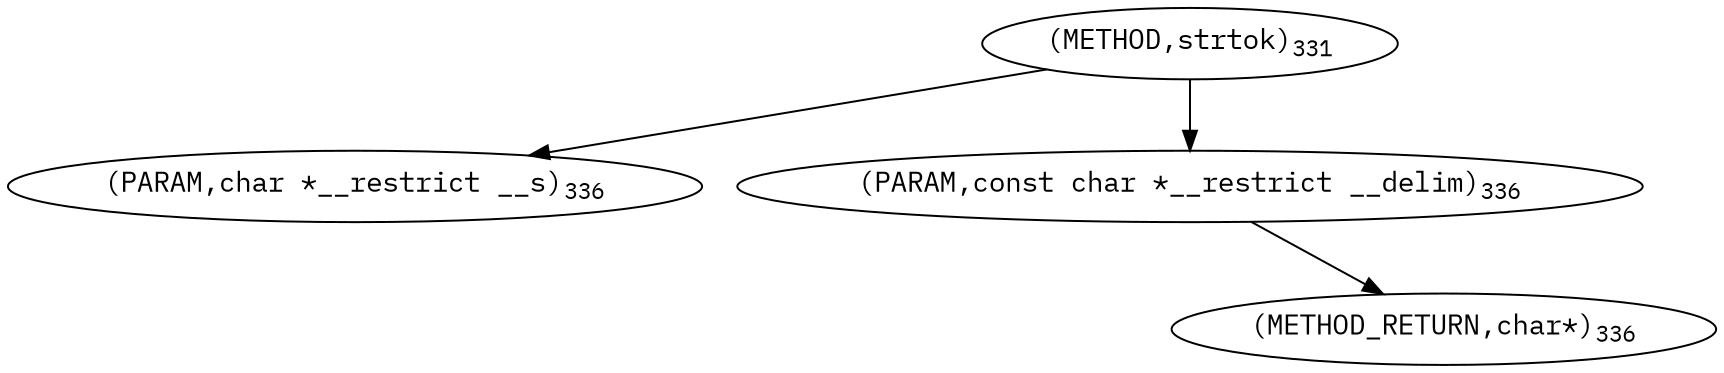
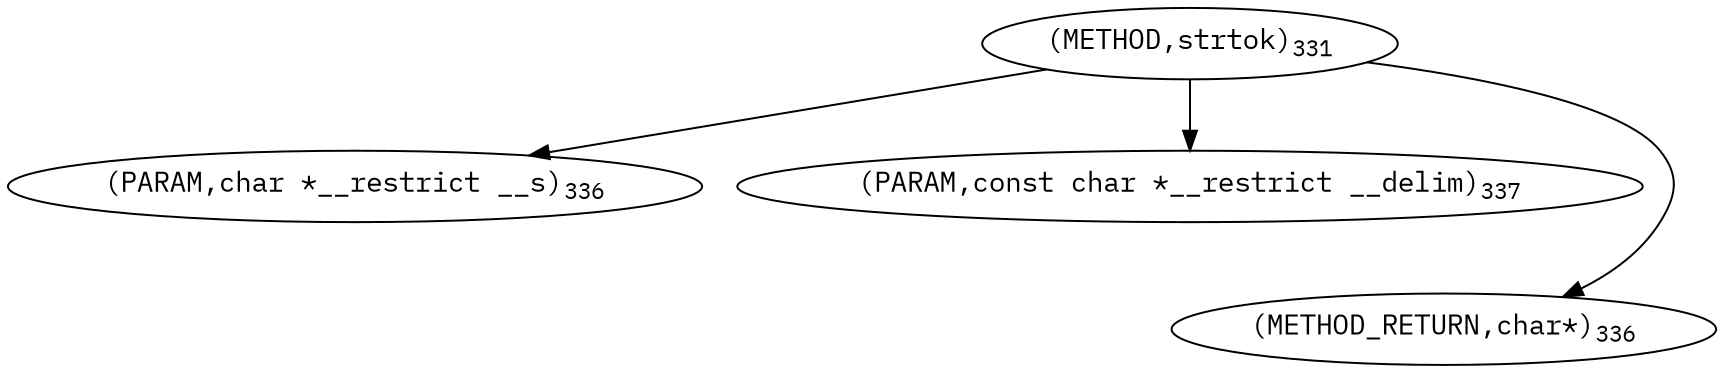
(1501, 183) -> (1501, 183)
(1309, 253) -> (1607, 116)
